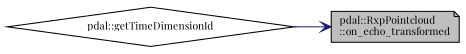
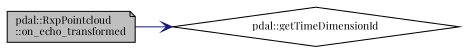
(307, 27) -> (148, 27)
